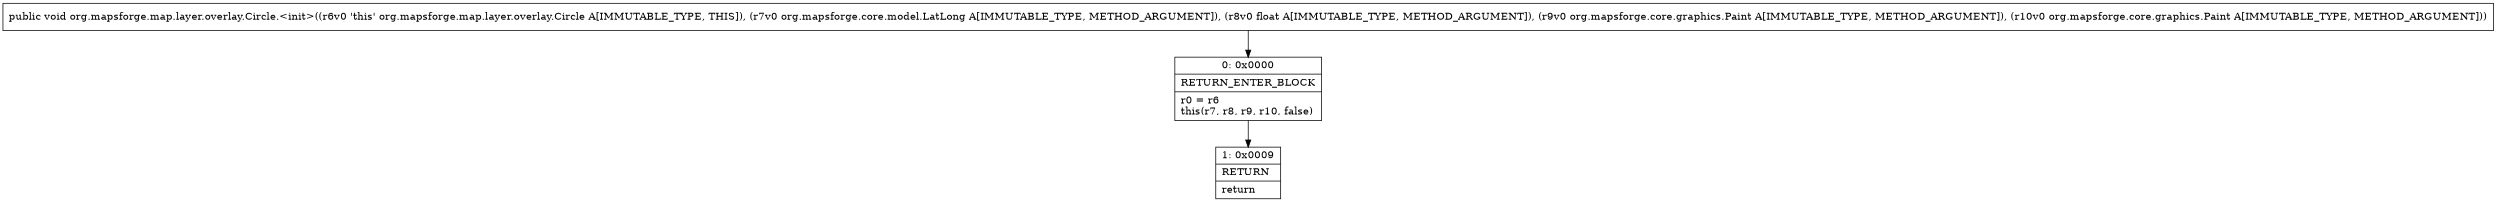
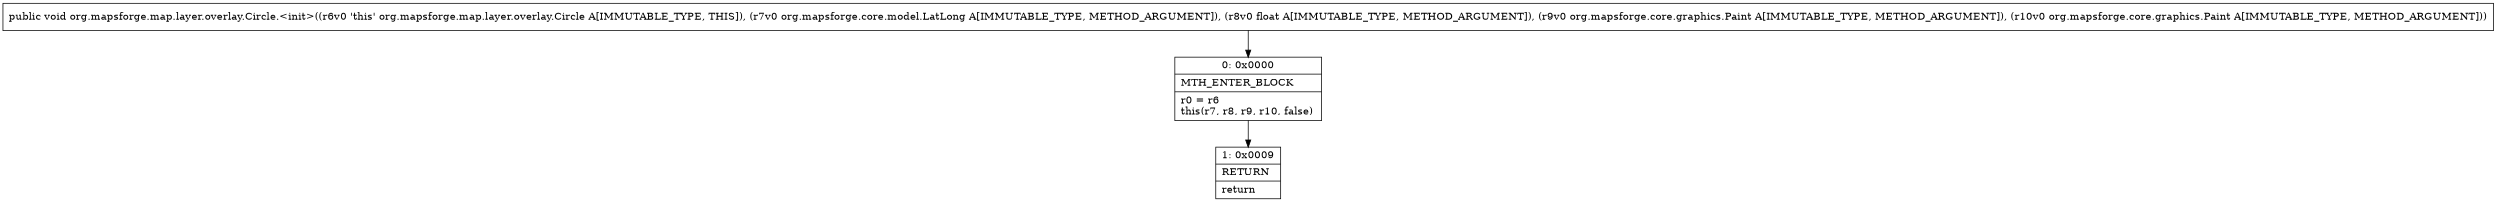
(1248, 83) -> (1238, 83)
